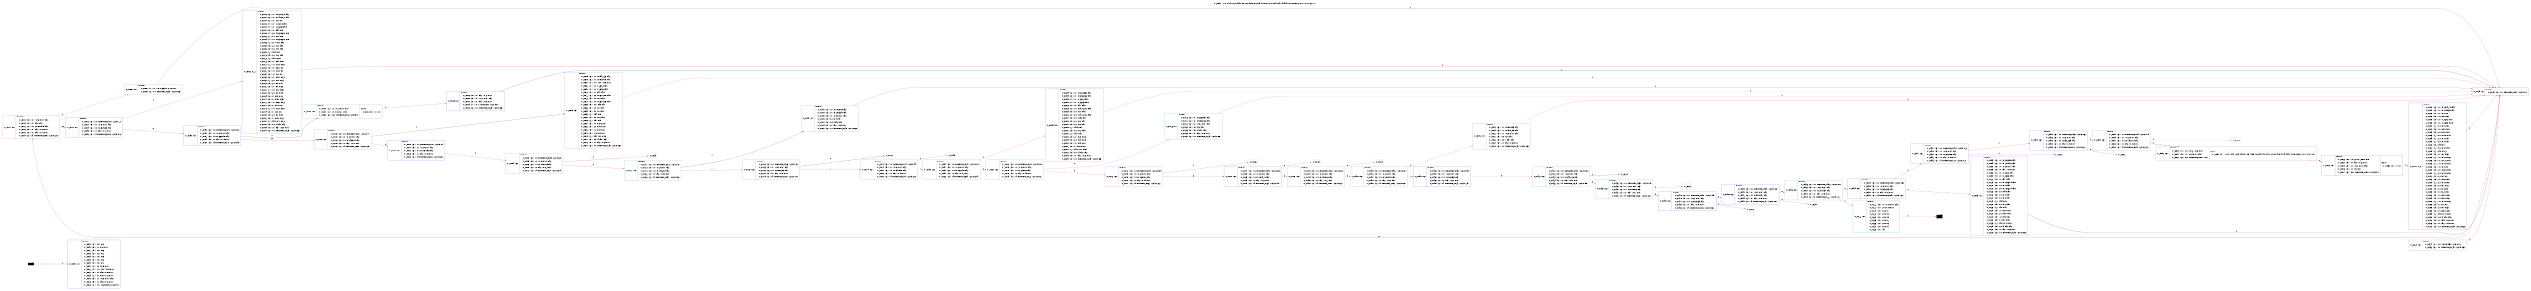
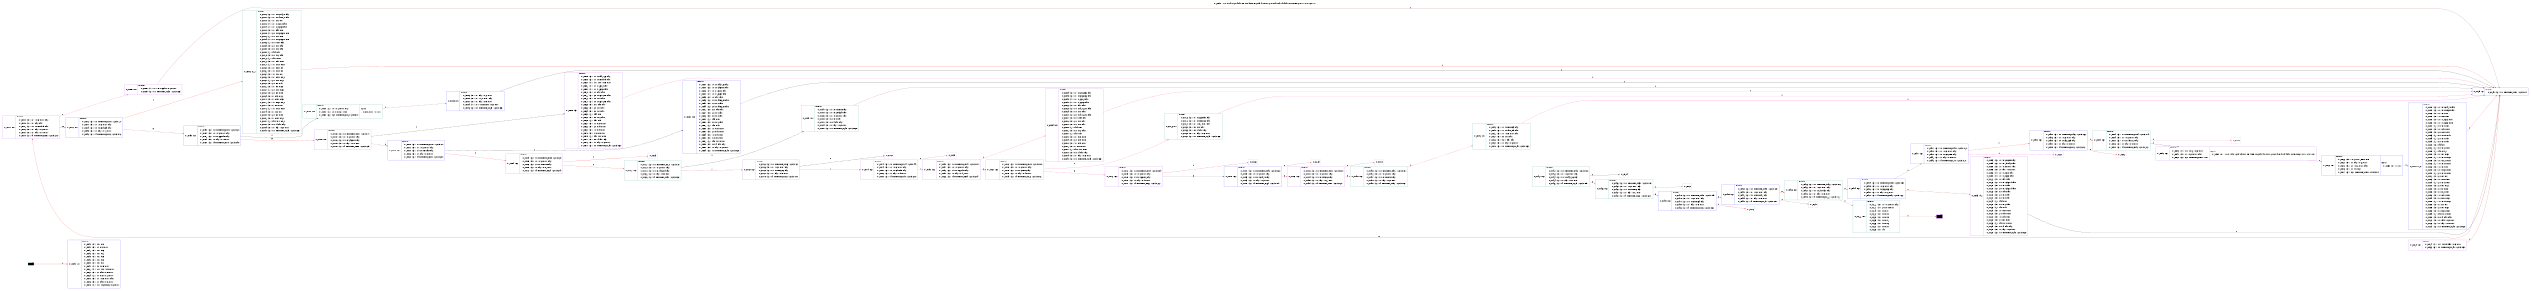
none -> (712, 117)
(1442, 177) -> none
